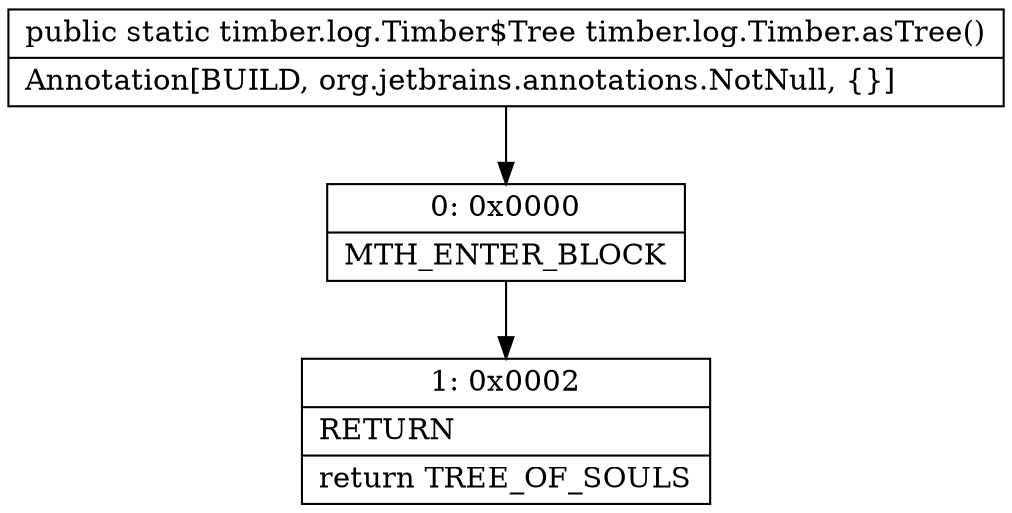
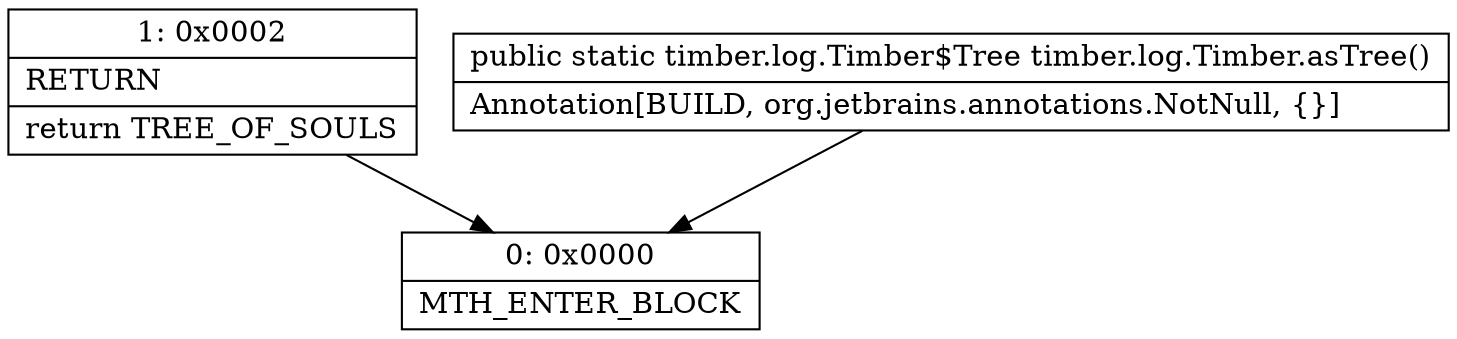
(506, 309) -> (410, 189)
